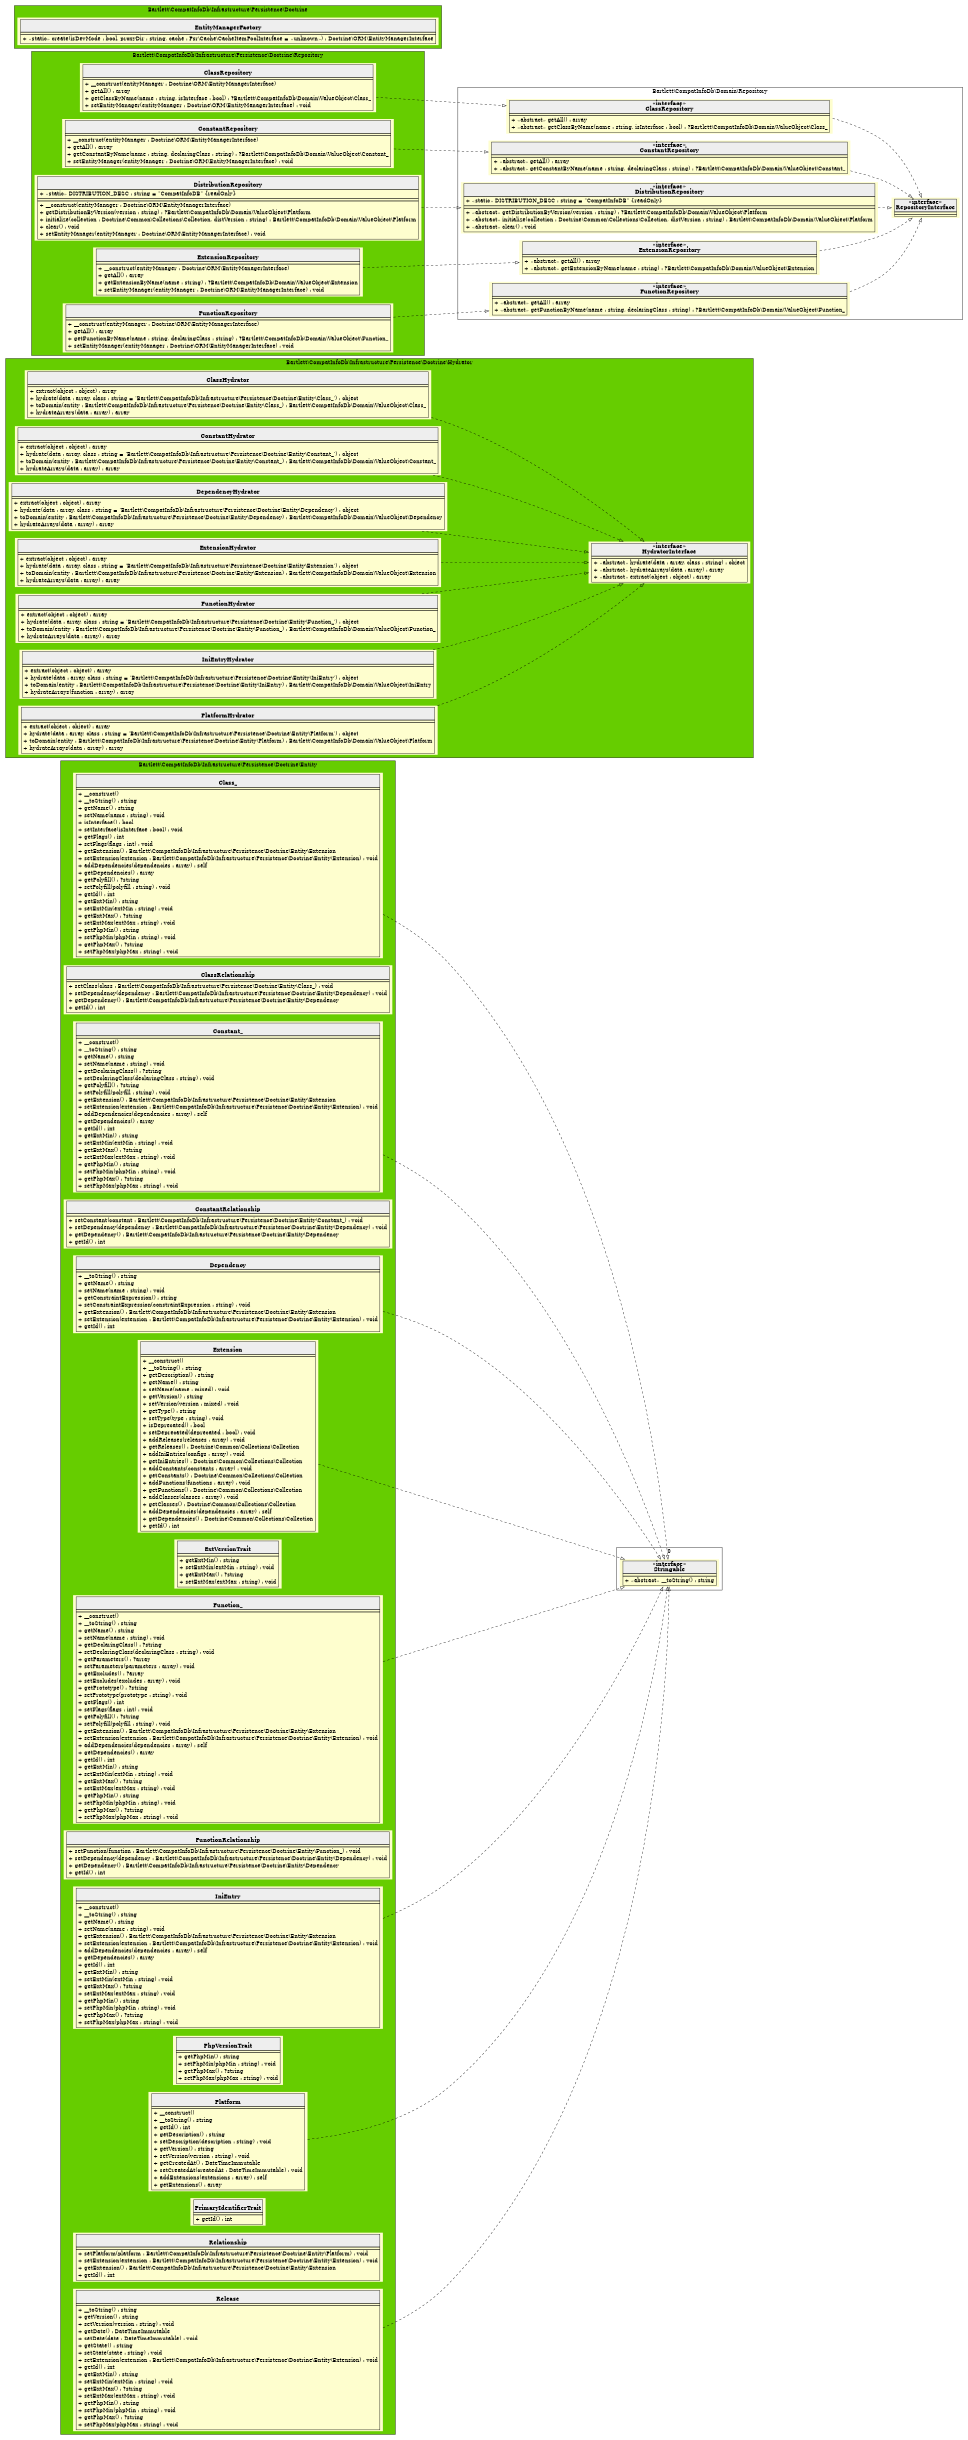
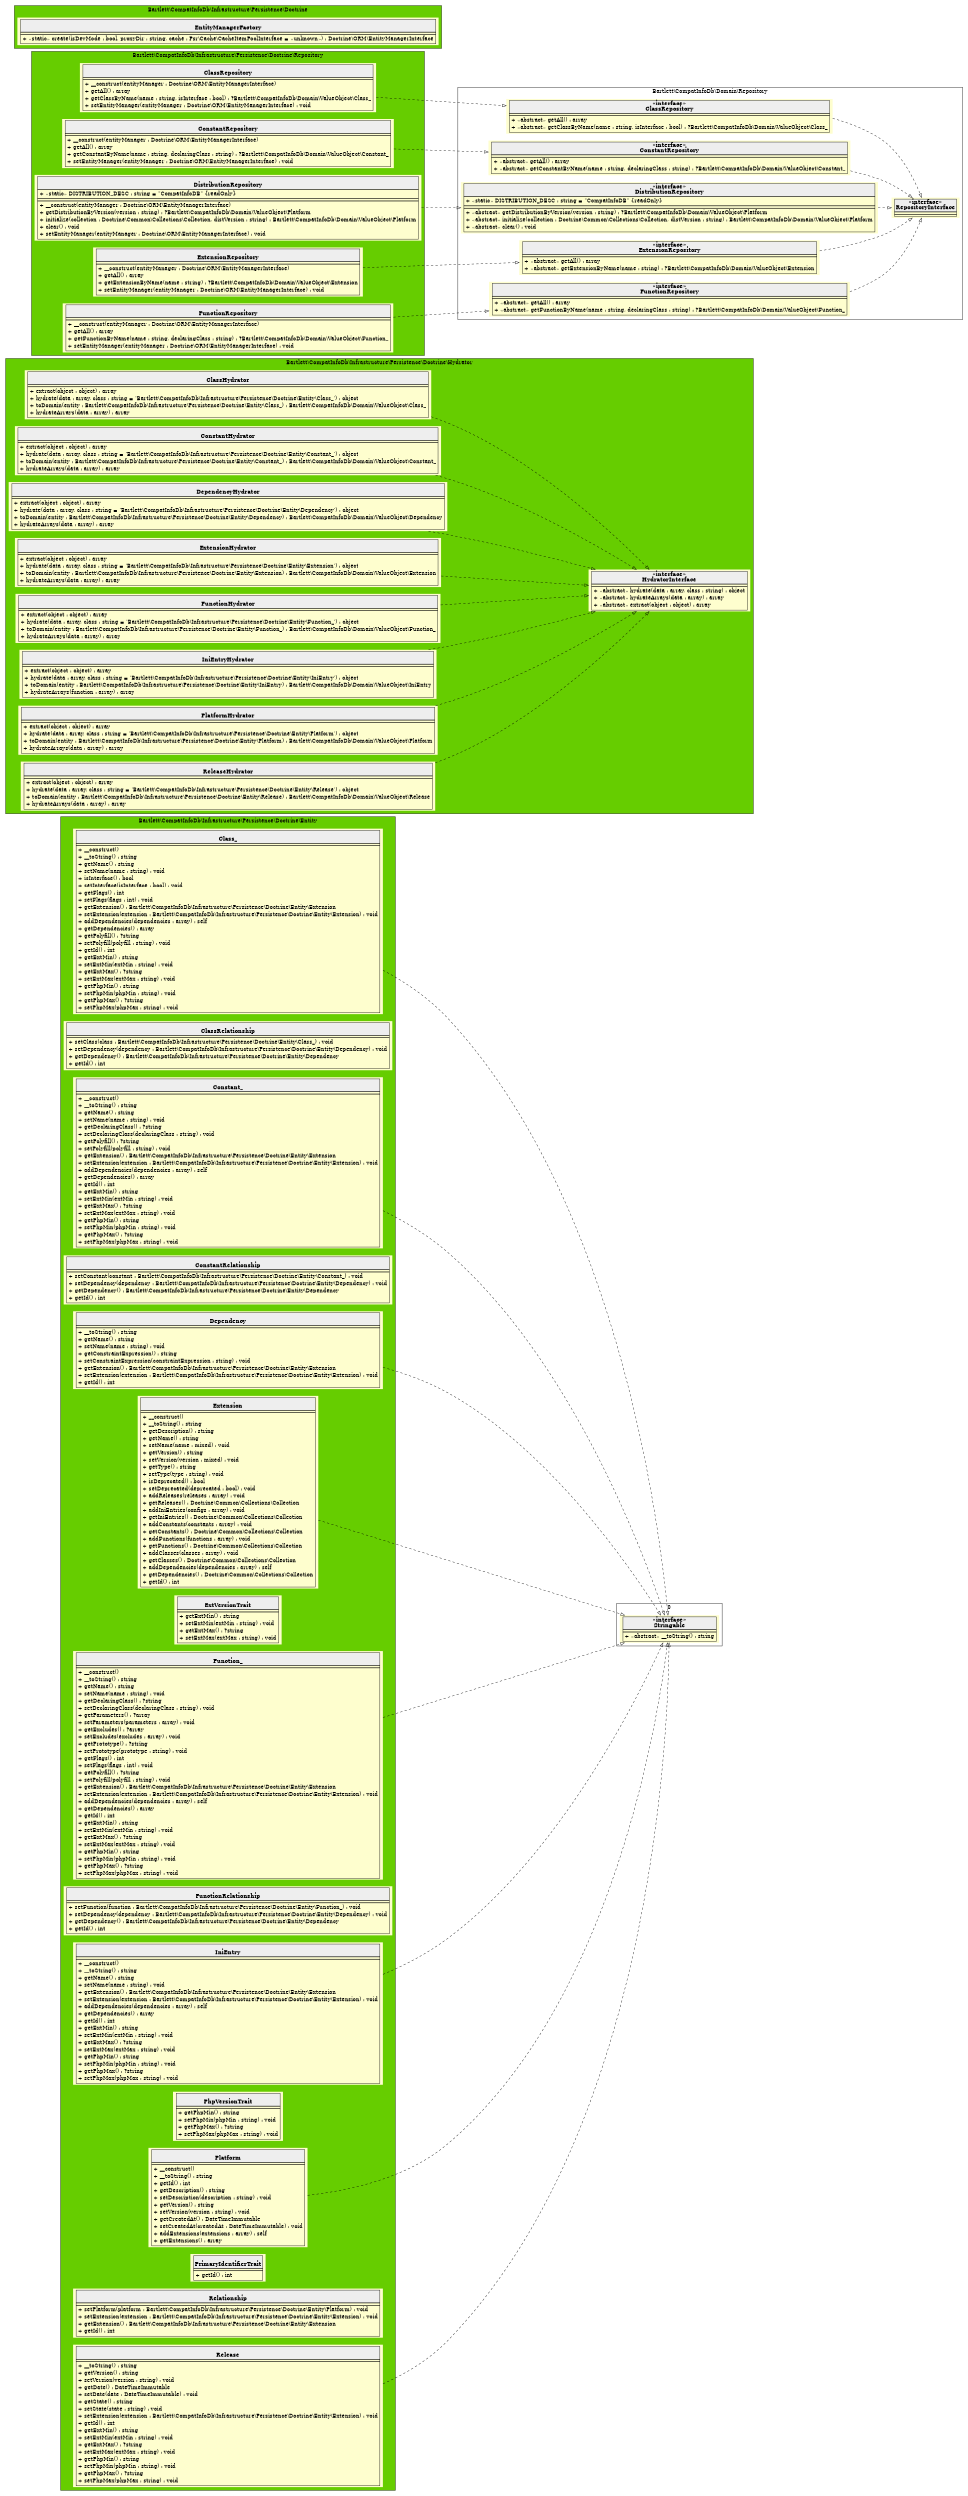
none -> (228, 786)
